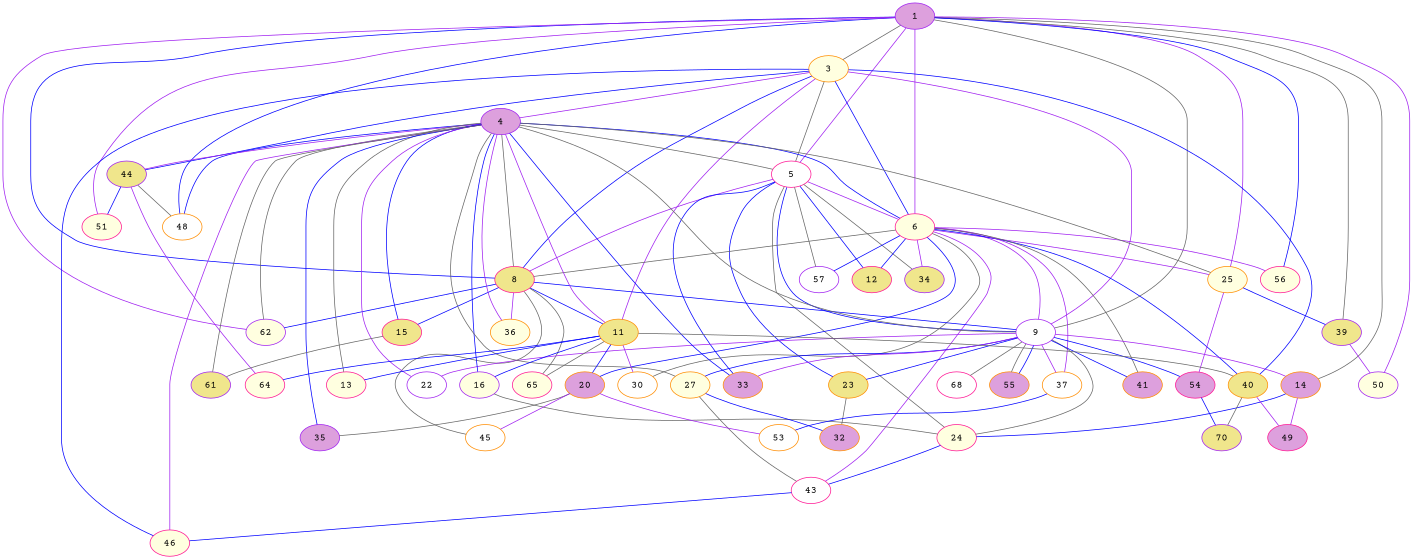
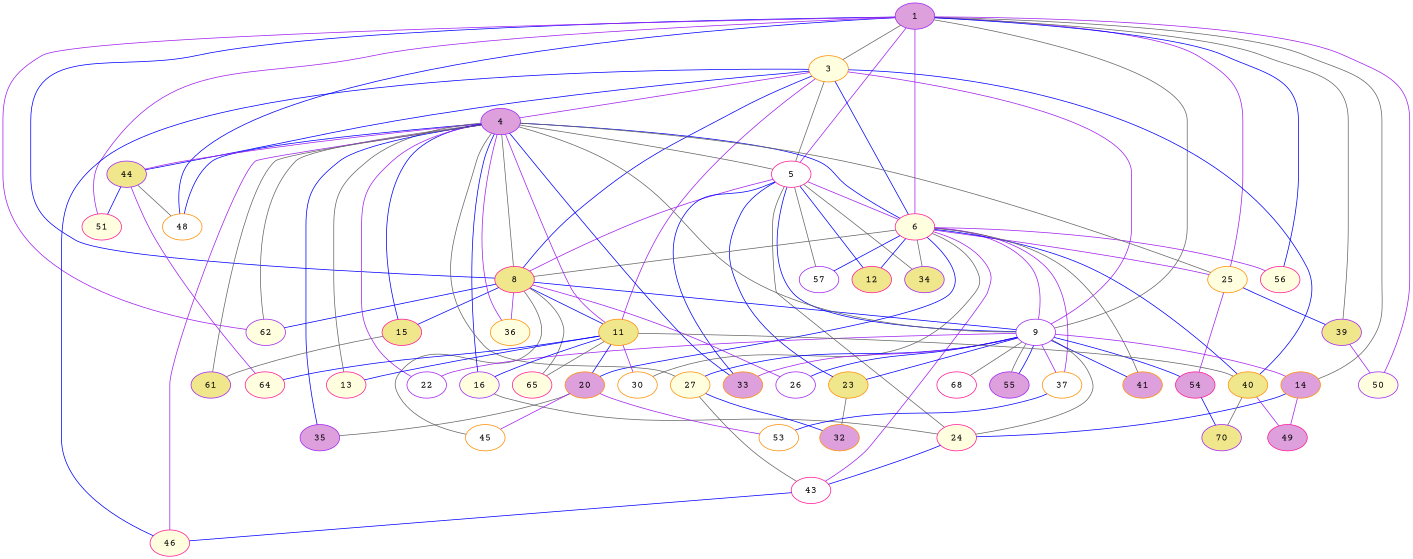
(920, 253) -> (920, 253)
none -> (796, 385)
(1009, 385) -> (1009, 385)
